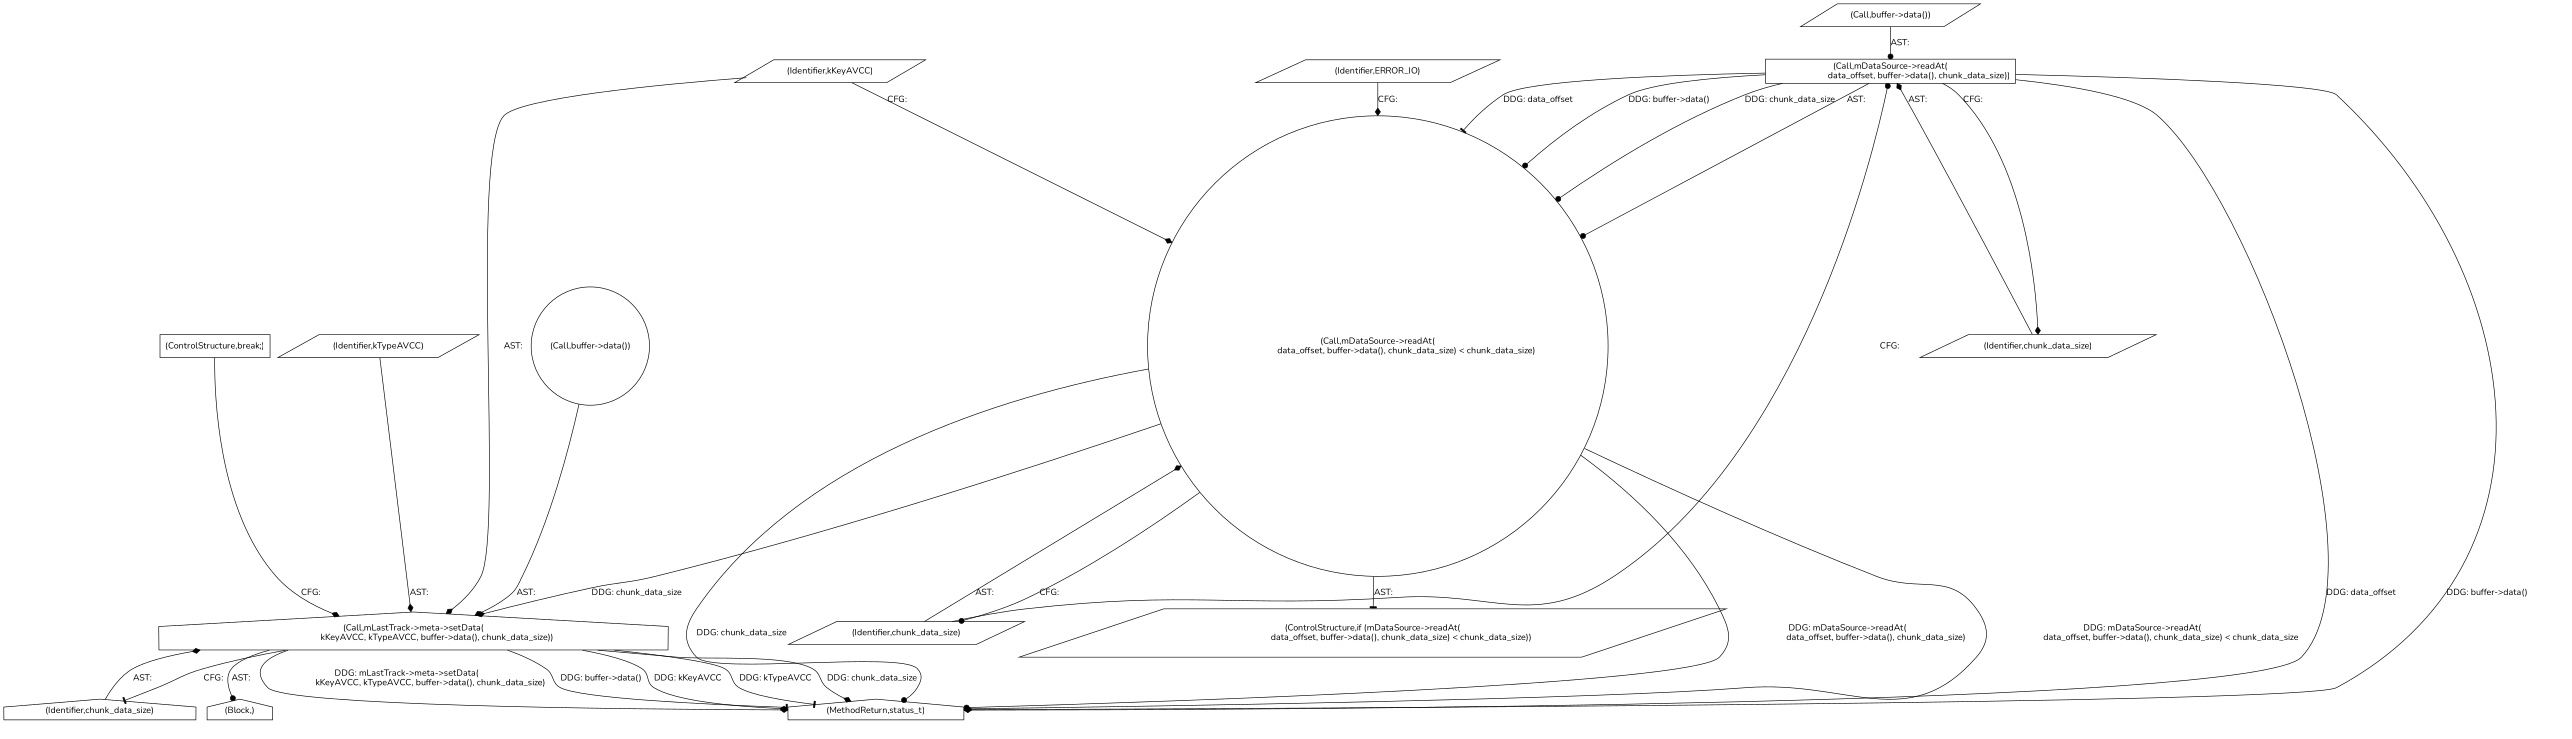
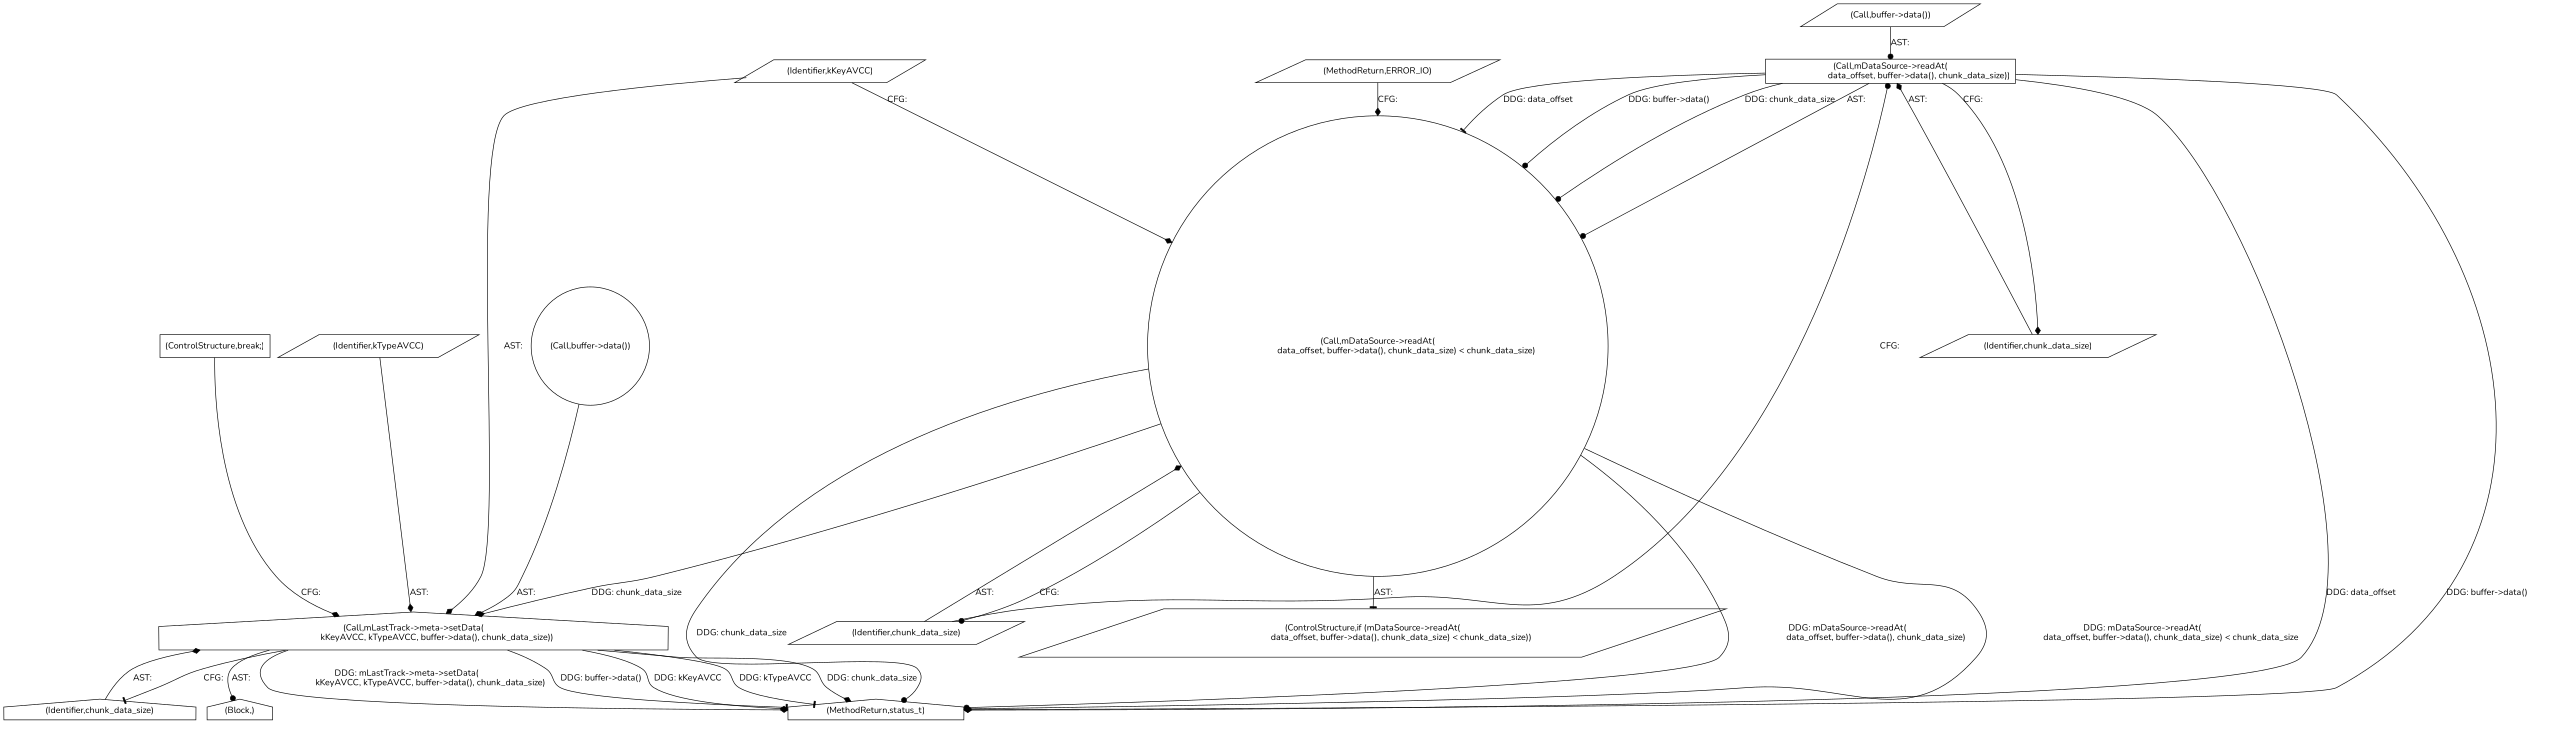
(1378, 71) -> (1378, 71)
